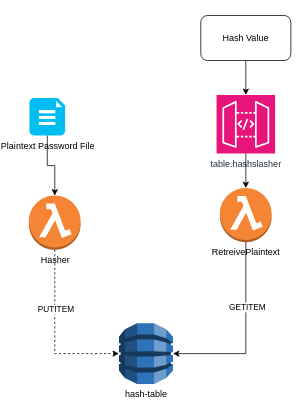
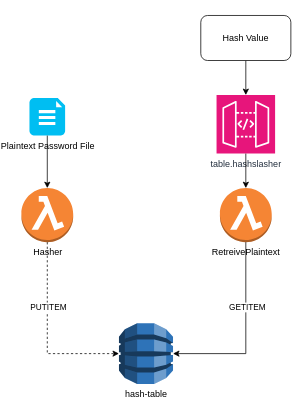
(55, 222) -> (47, 215)
